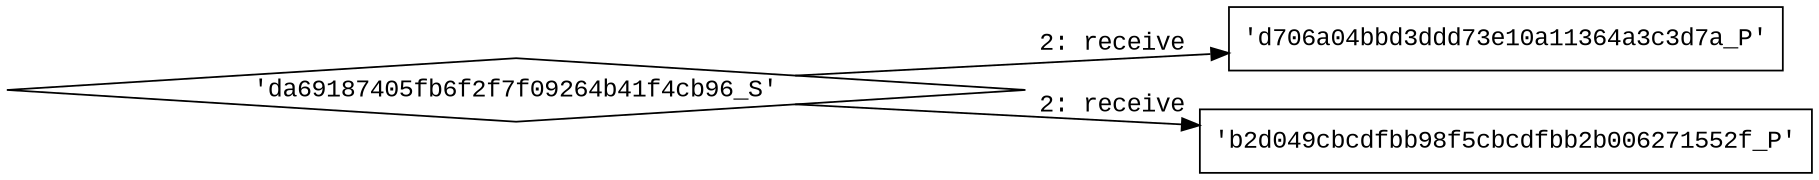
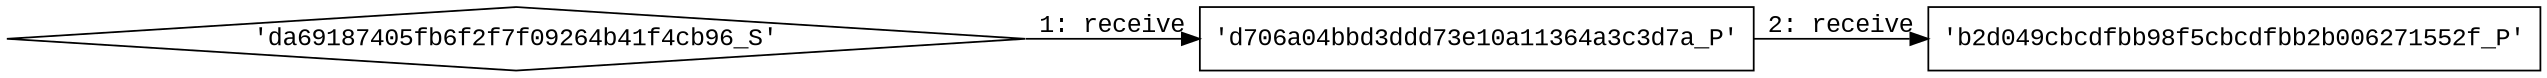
(1113, 43) -> (1113, 26)
(988, 114) -> (1832, 39)
